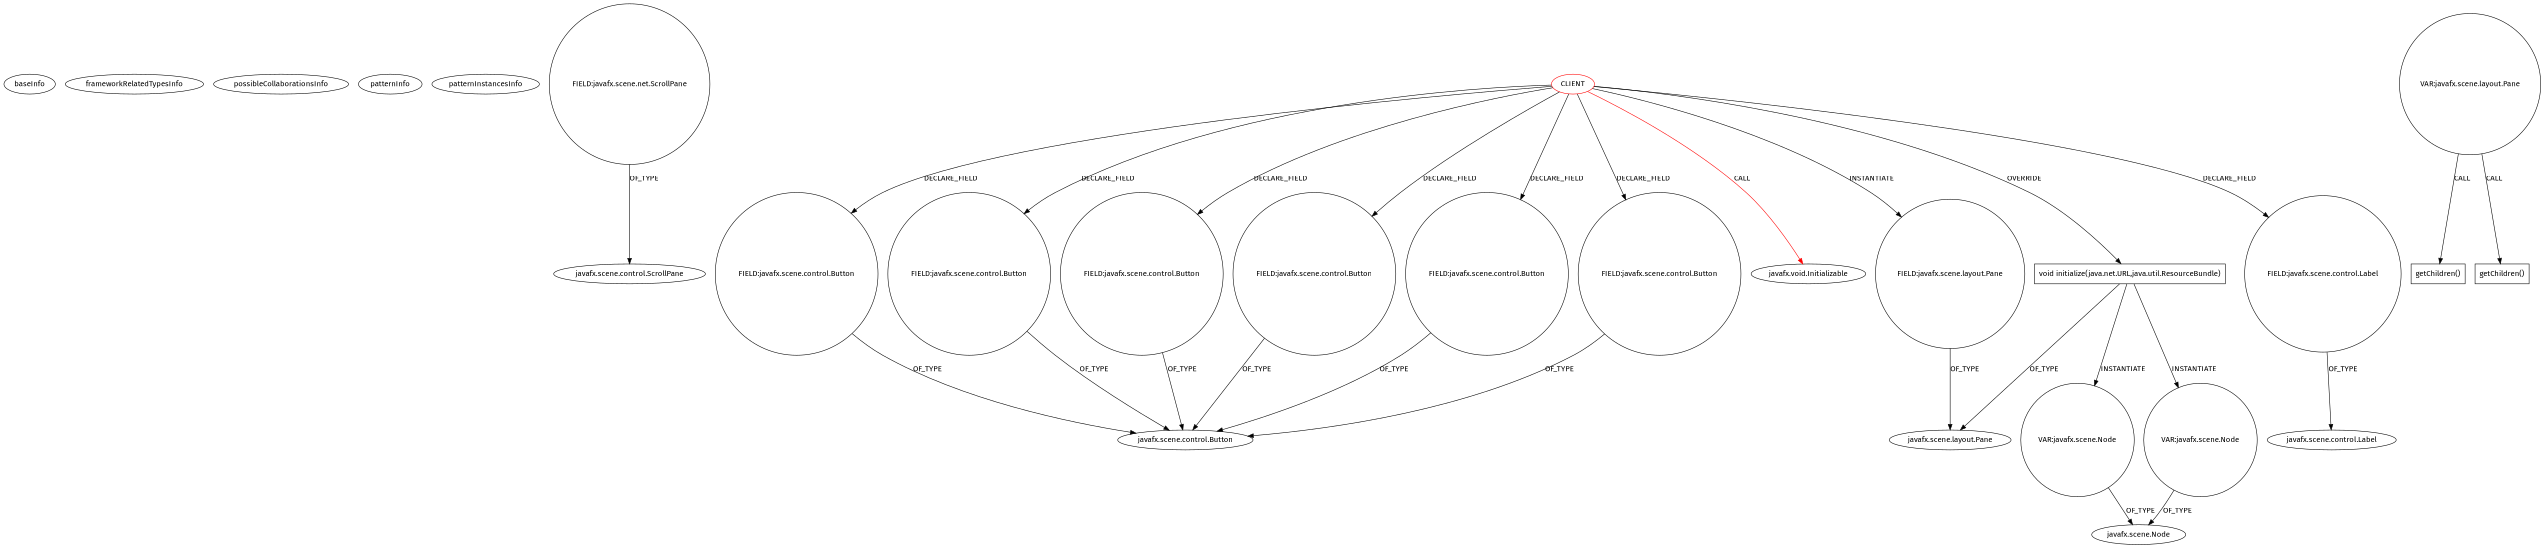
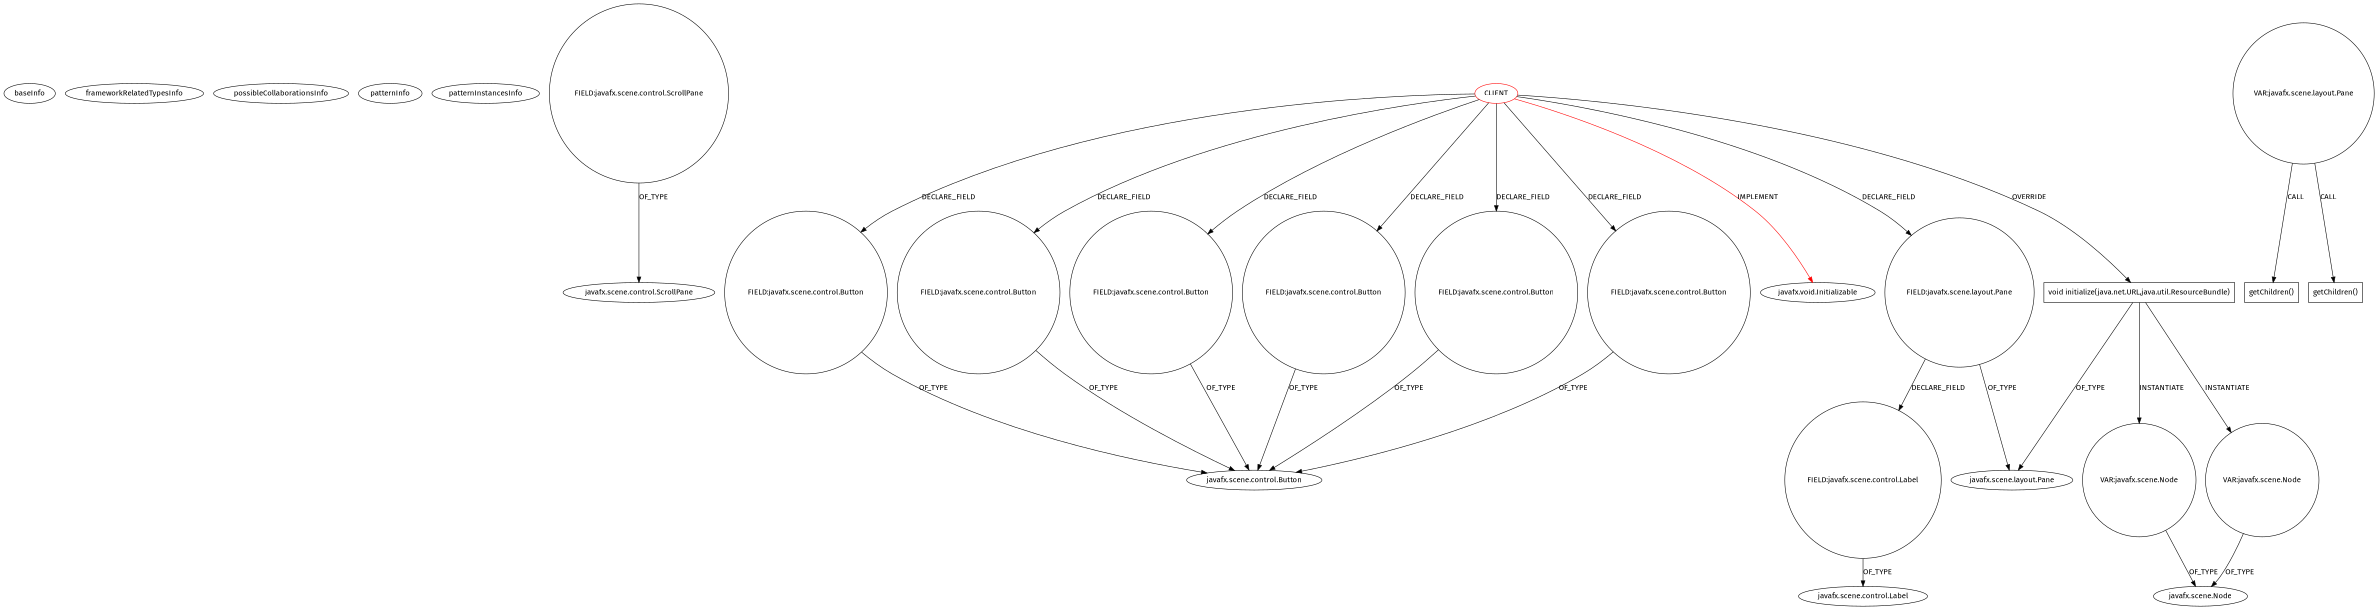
(630, 84) -> (639, 93)
(1935, 127) -> (1913, 382)
(1742, 178) -> (1758, 197)
(1872, 178) -> (1889, 197)
